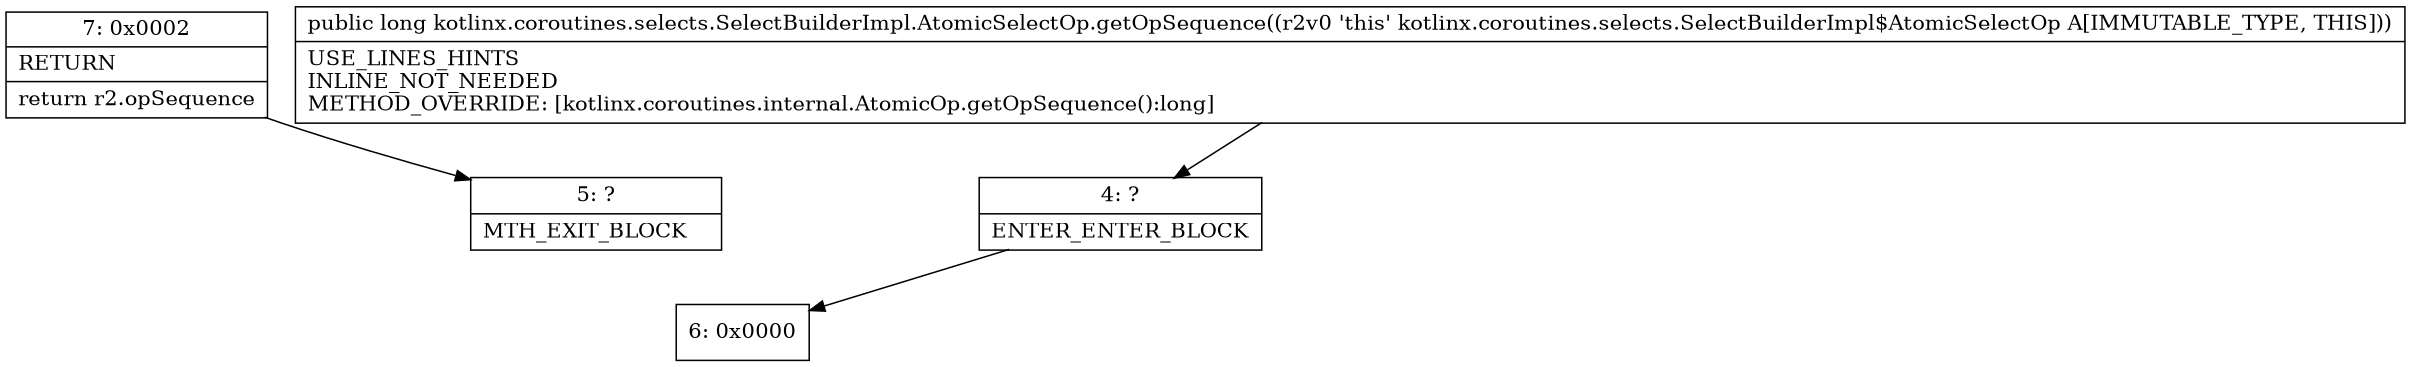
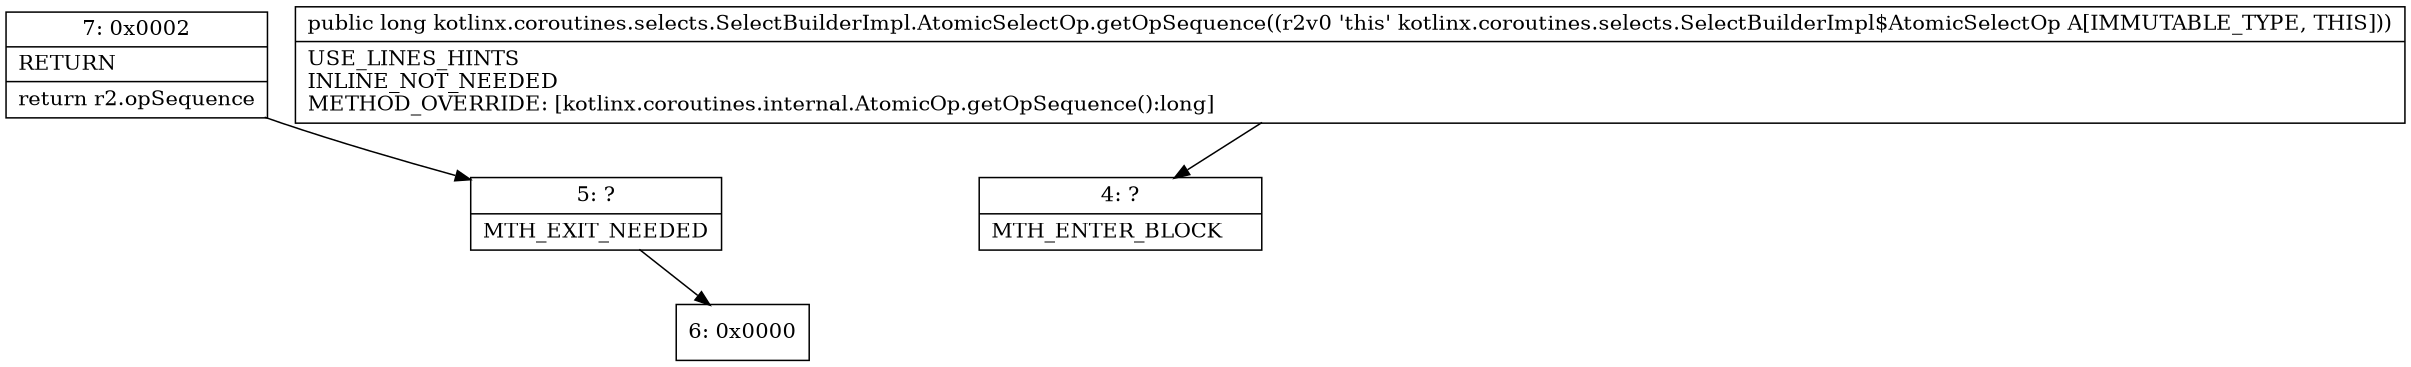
(586, 231) -> (596, 231)
(1120, 231) -> (1108, 231)
(917, 278) -> (669, 272)
